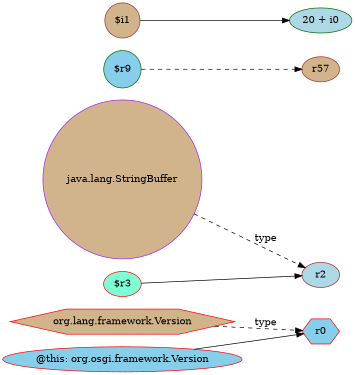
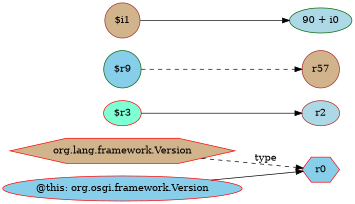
(321, 20) -> (321, 20)
(321, 69) -> (321, 69)
(122, 179) -> none
